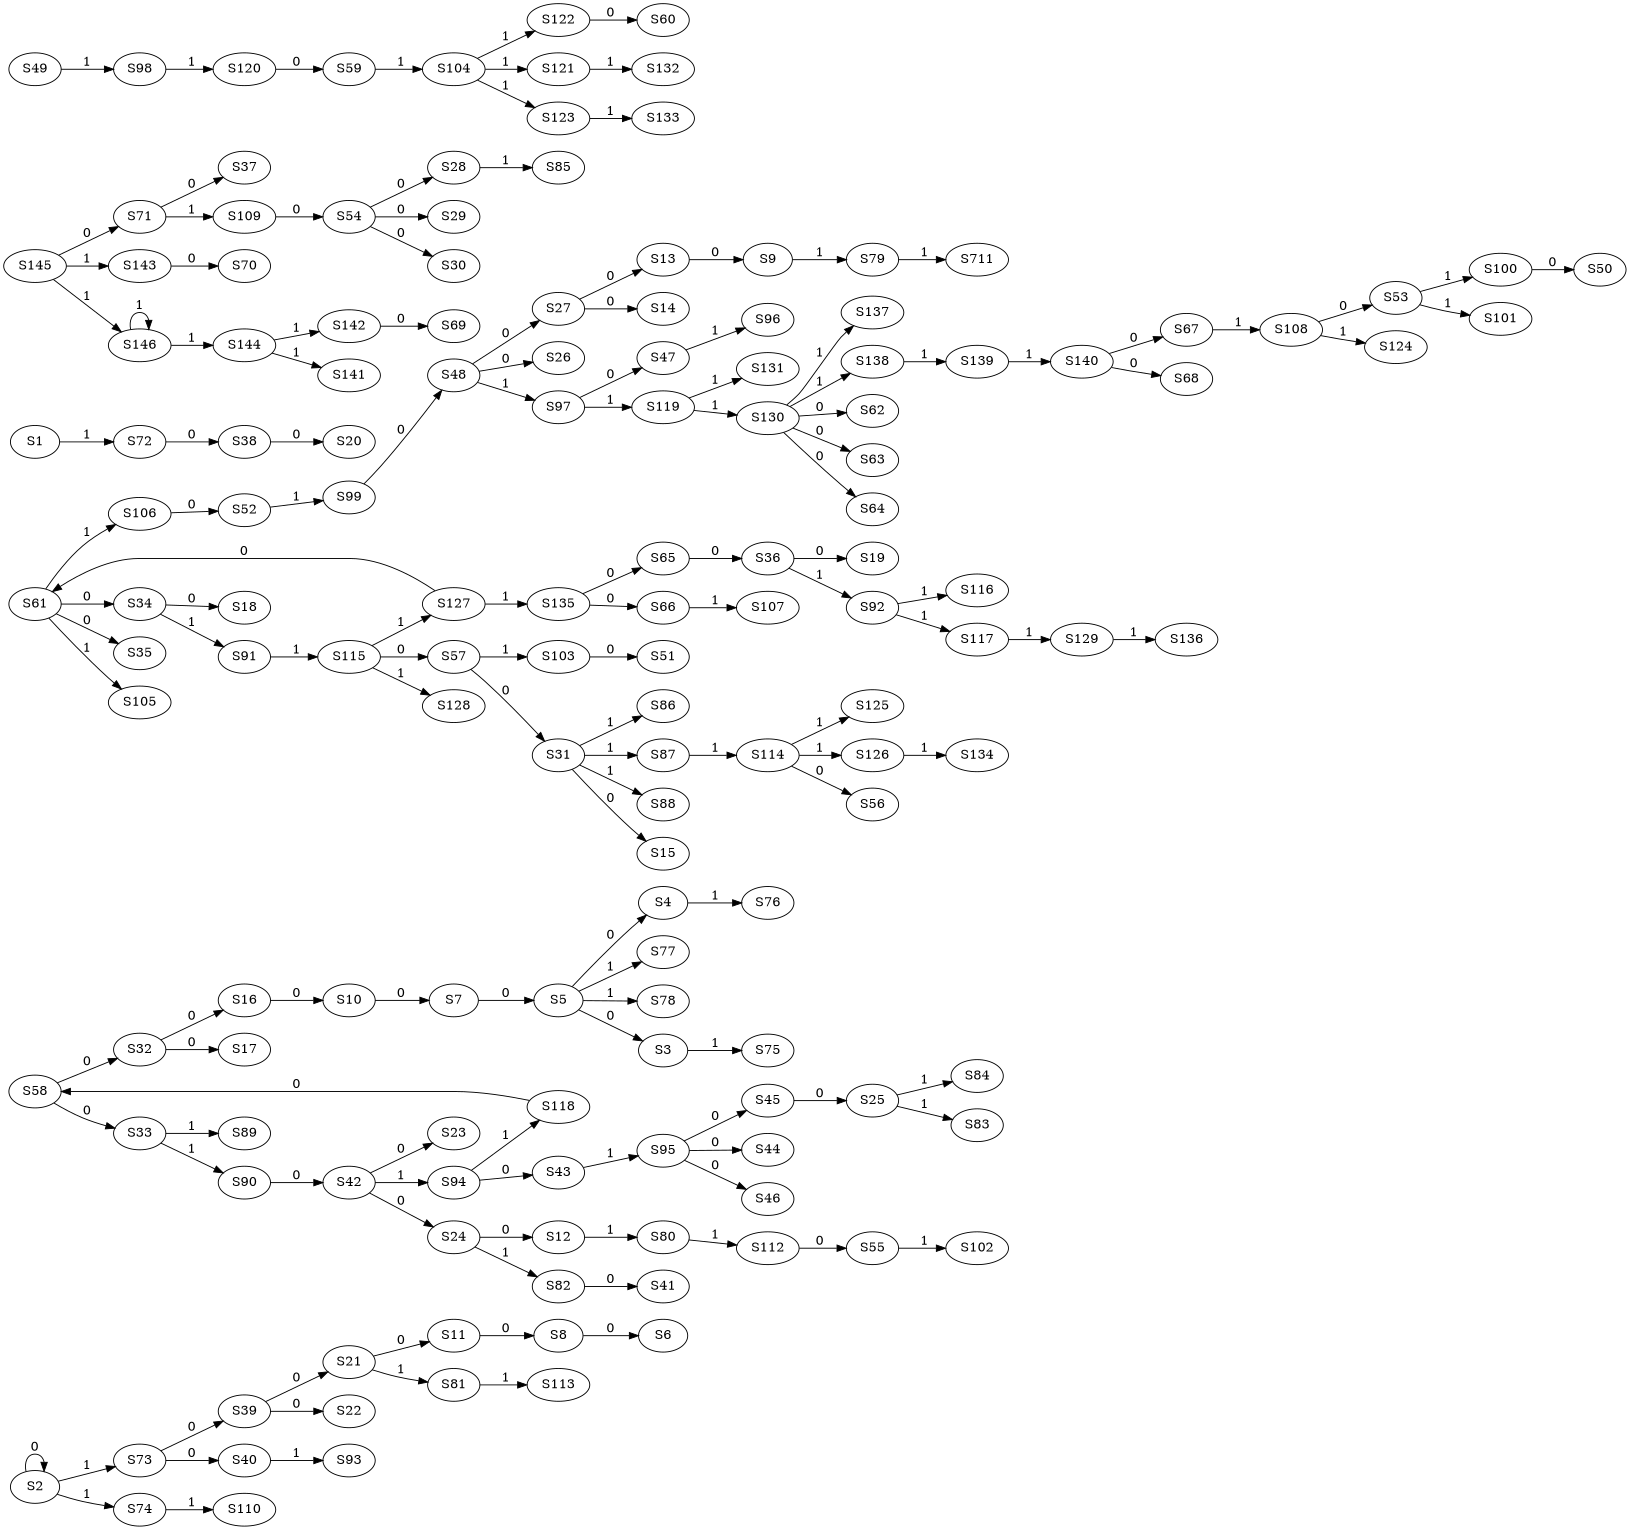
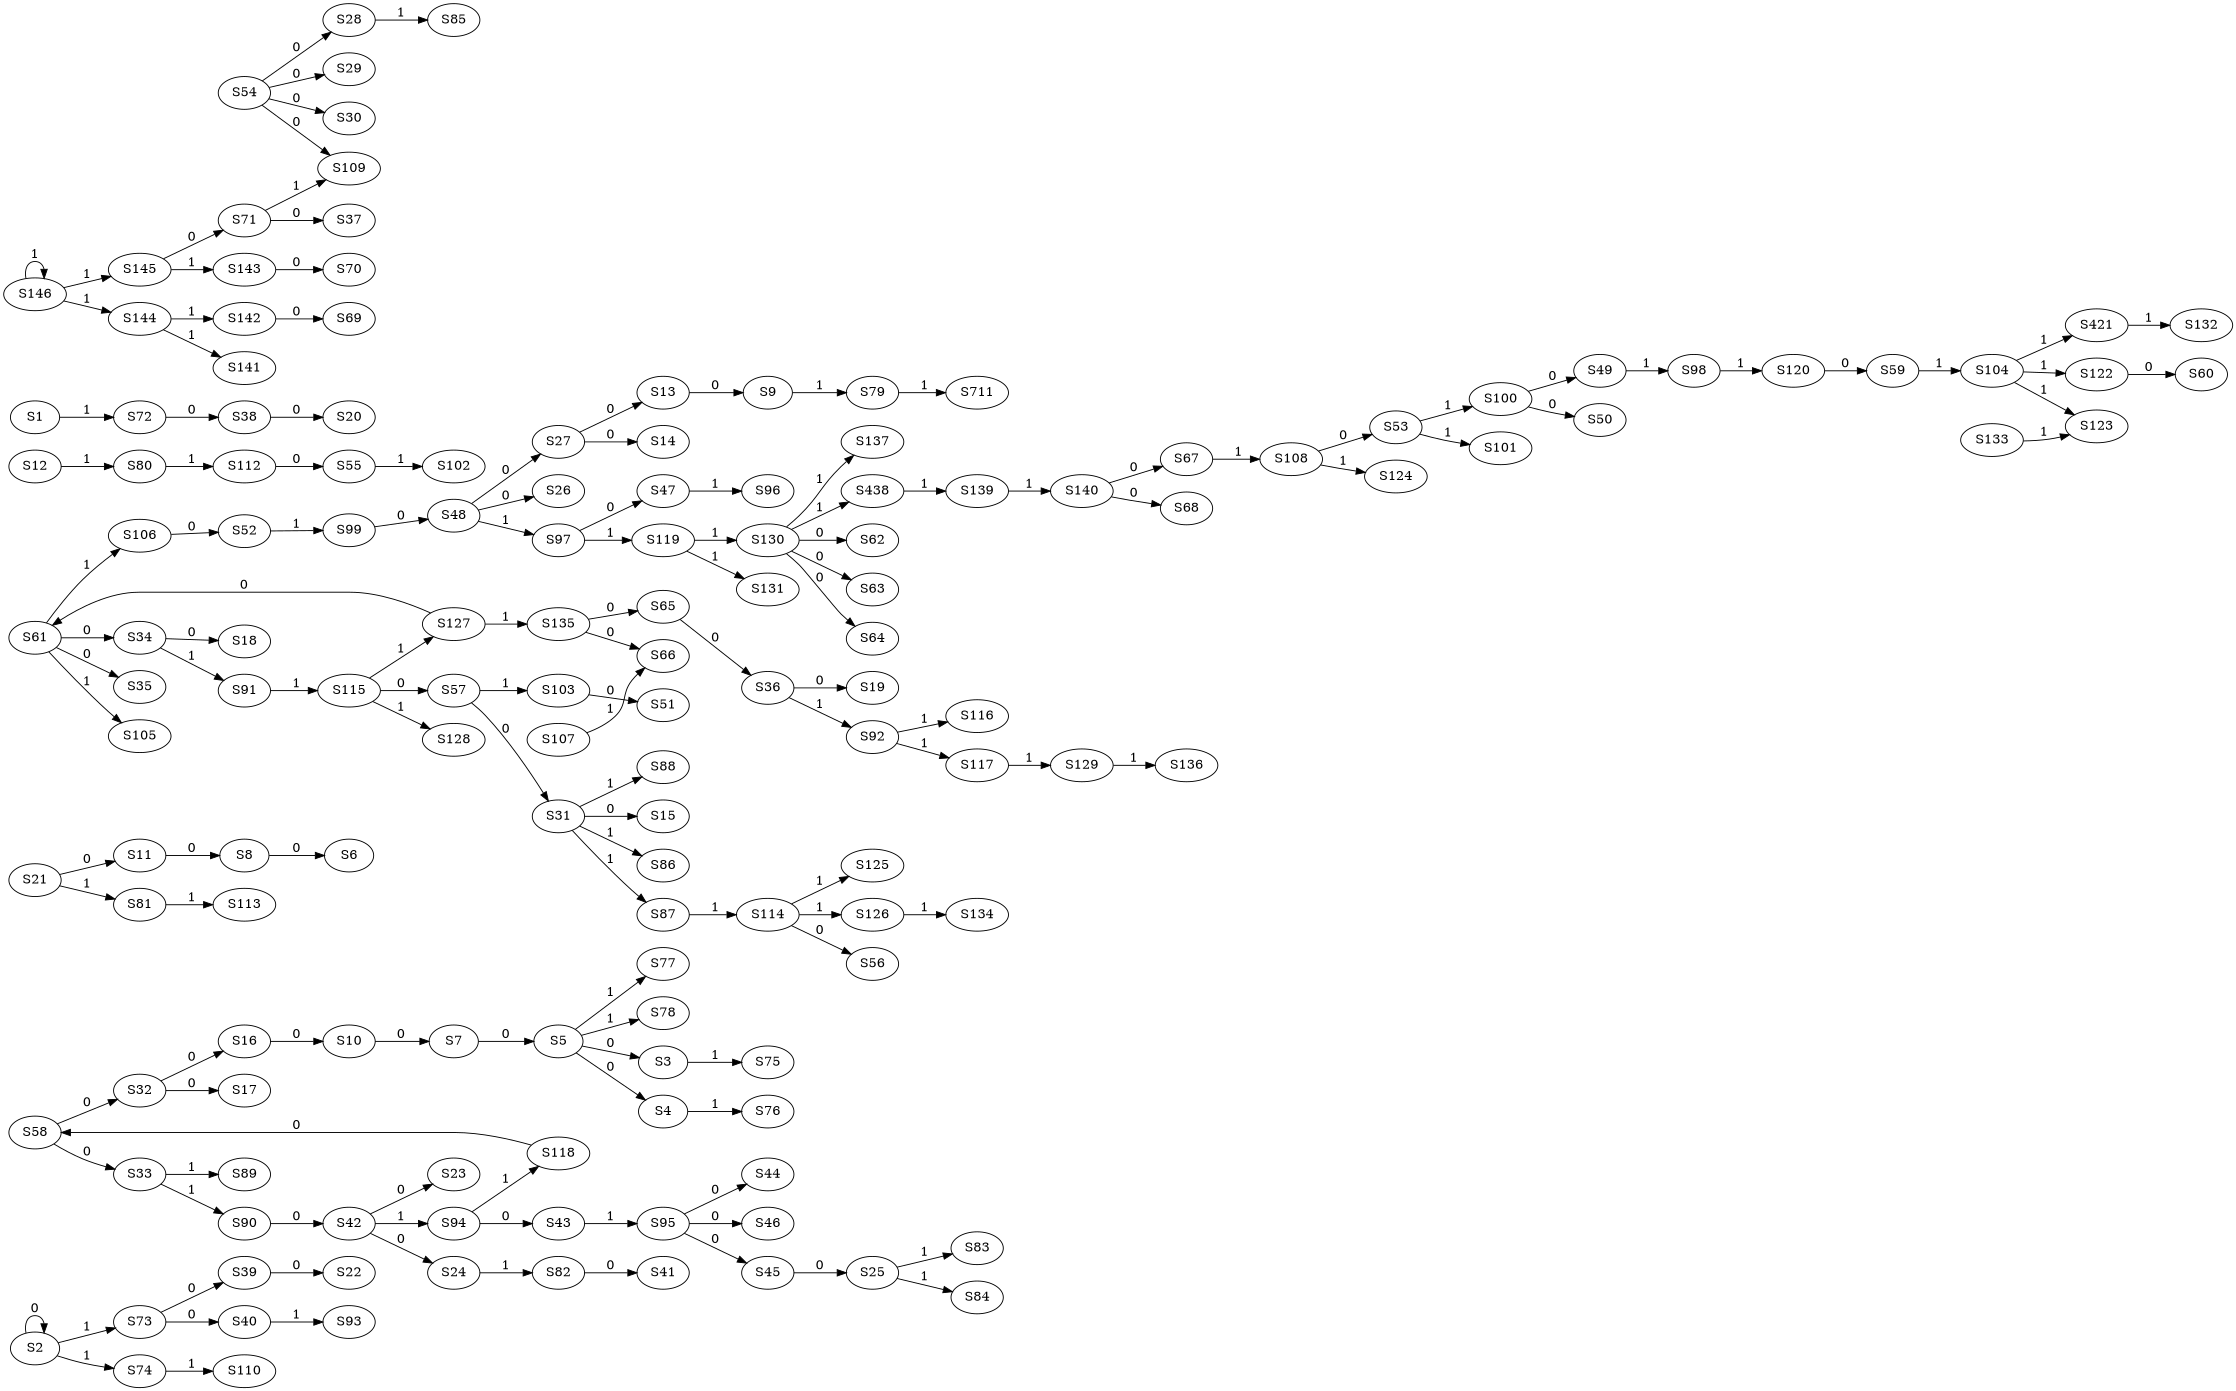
(558, 69) -> (2097, 325)
(606, 118) -> (2042, 440)
(295, 217) -> (292, 128)
(84, 303) -> (83, 283)
(872, 362) -> (872, 491)
none -> (1548, 386)
(708, 608) -> (620, 710)
(501, 1237) -> none
(293, 1389) -> none
